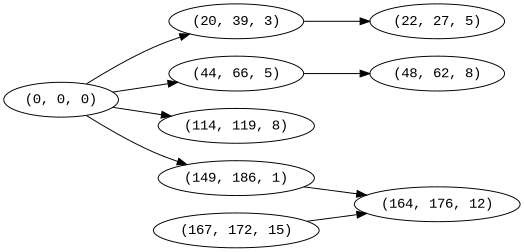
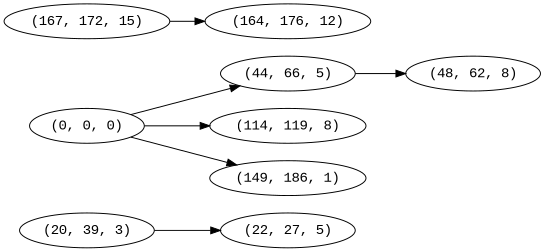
(132, 58) -> none
(330, 190) -> none
